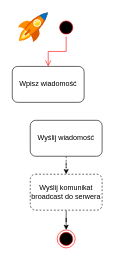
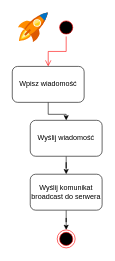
none -> (65, 114)
(66, 167) -> (66, 167)
(66, 192) -> (66, 192)
